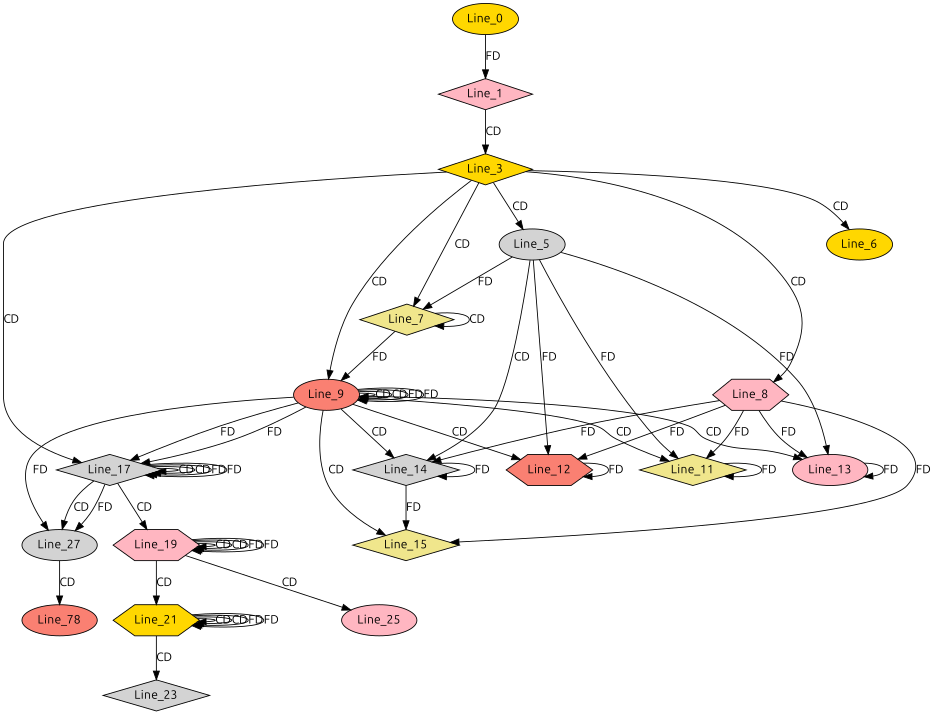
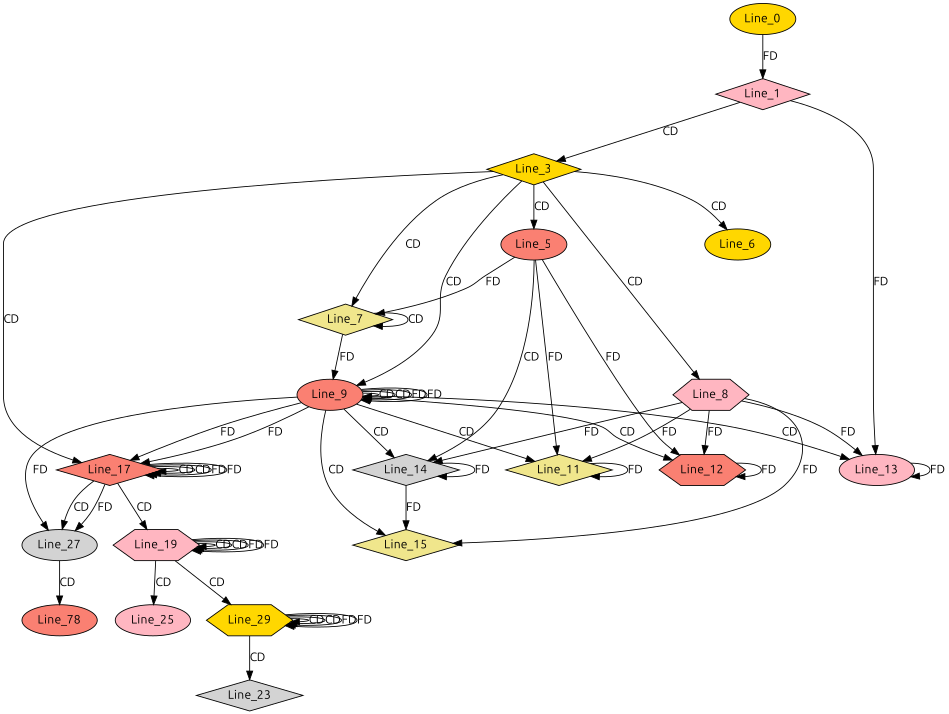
(532, 244) -> (534, 244)
(720, 318) -> (873, 250)
(110, 470) -> (110, 470)
(156, 620) -> (250, 620)
